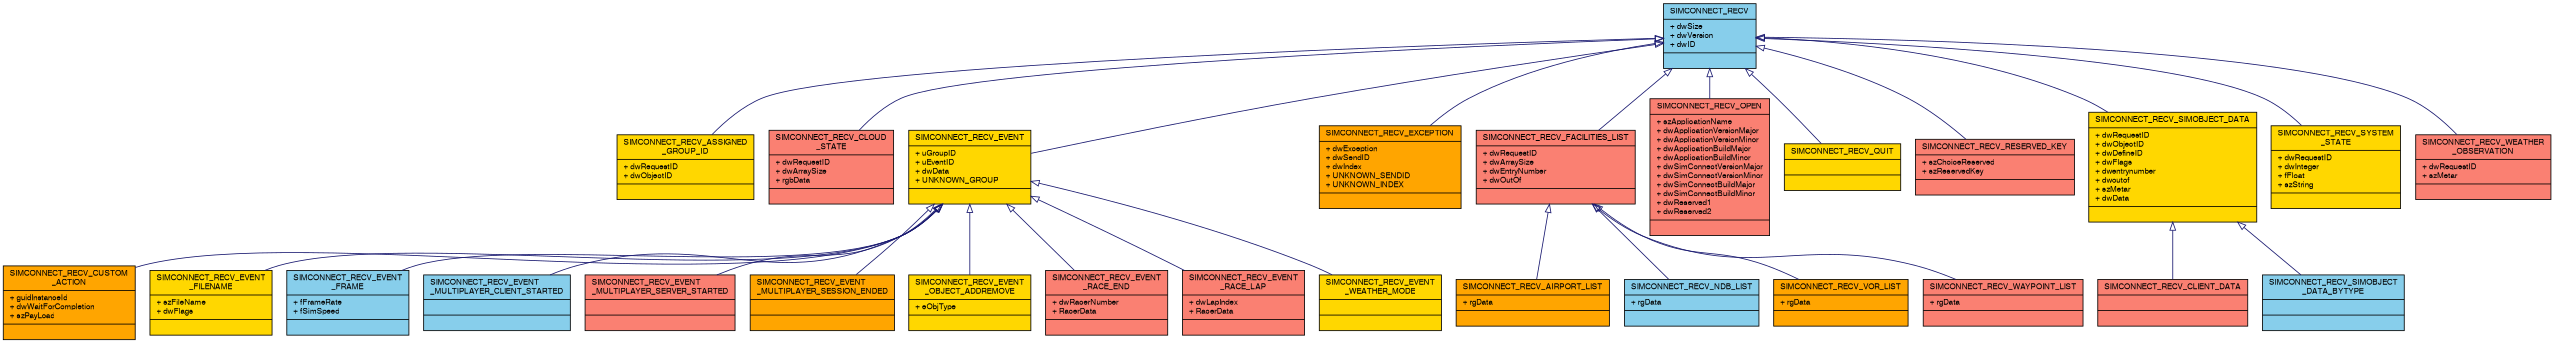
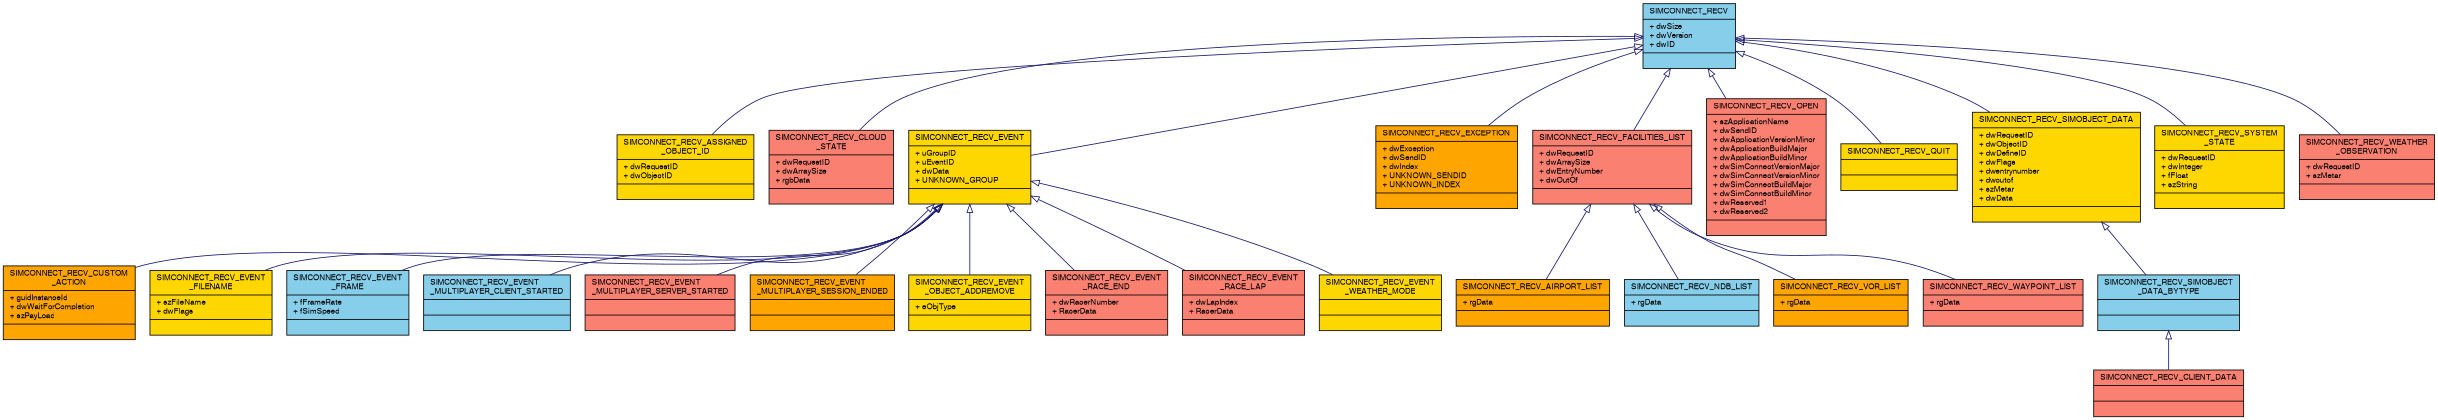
(1708, 131) -> (1735, 131)
(685, 151) -> (685, 151)
(1995, 167) -> none
(2173, 255) -> (2169, 354)
